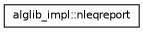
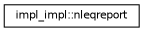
(72, 16) -> (72, 16)
